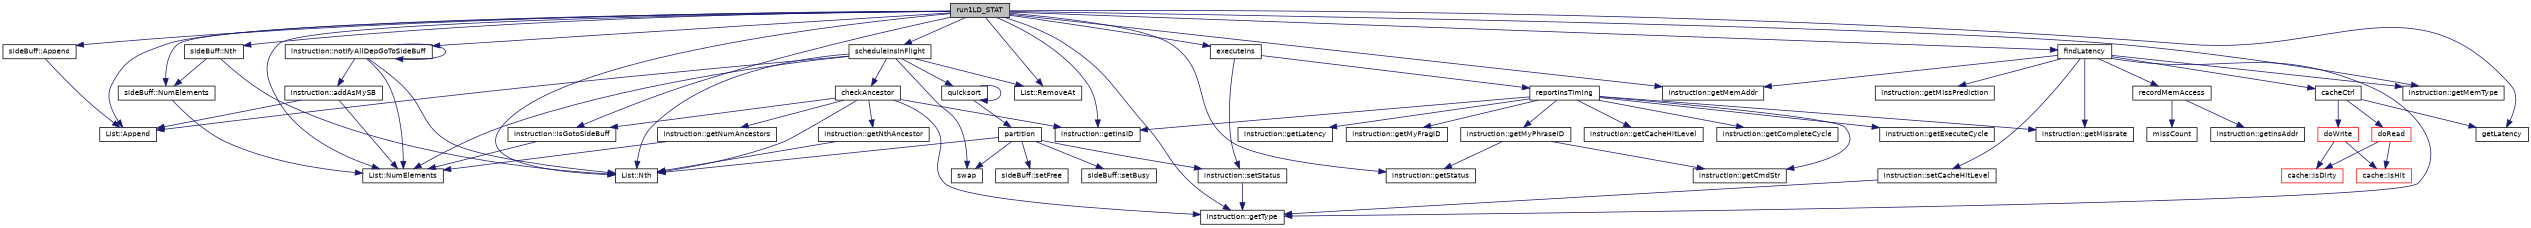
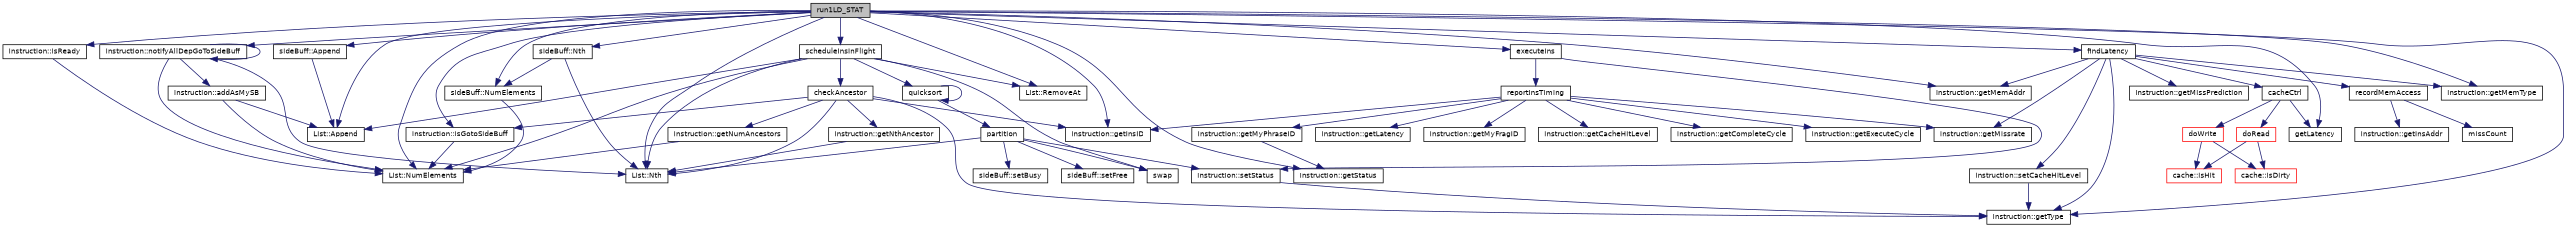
none -> (45, 52)
(1740, 176) -> none
